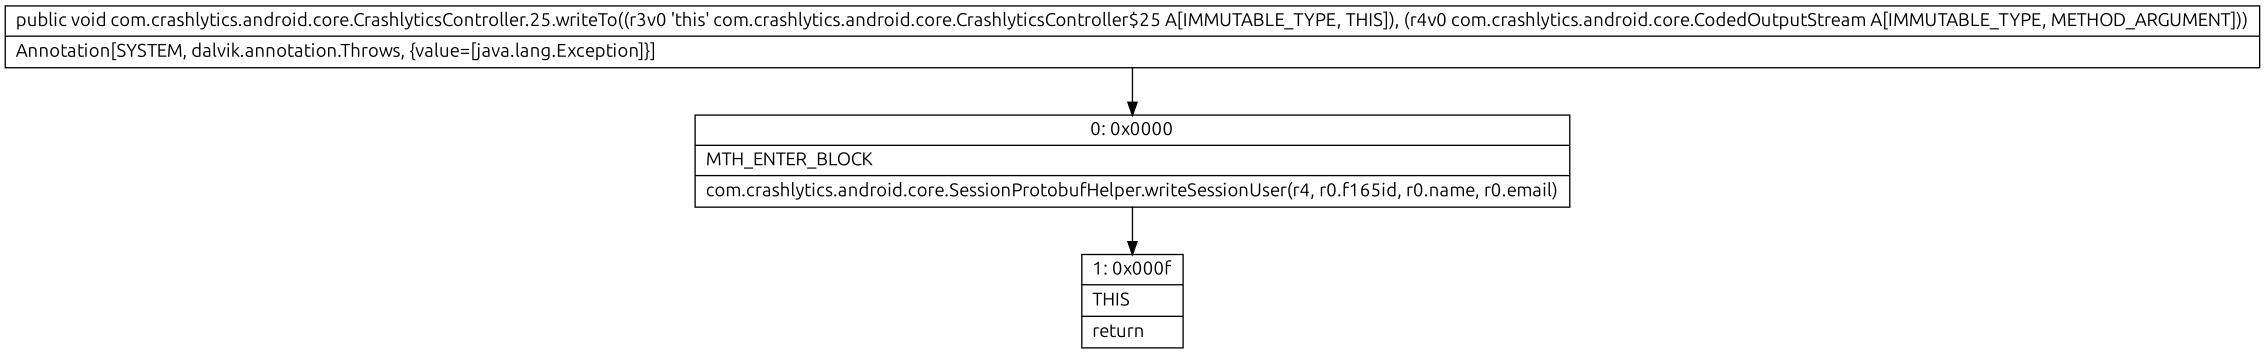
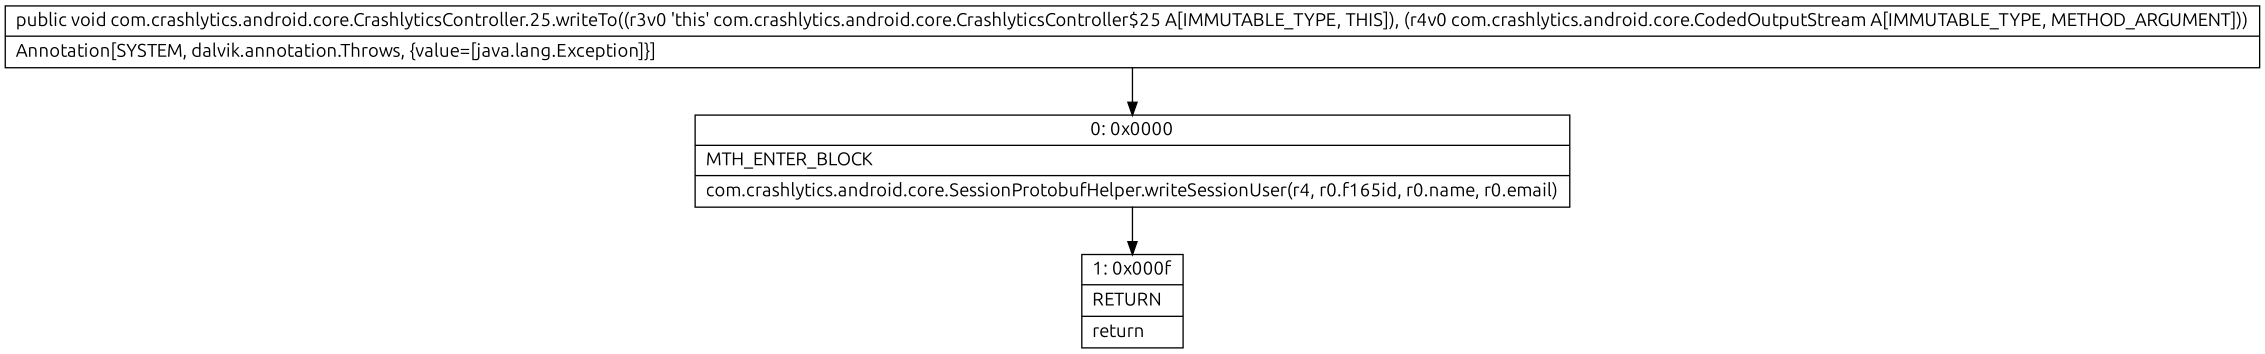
(1111, 300) -> (1127, 300)
